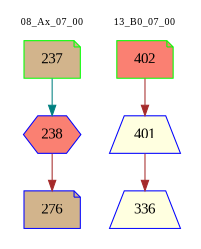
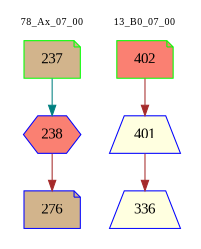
(53, 22) -> (53, 22)
